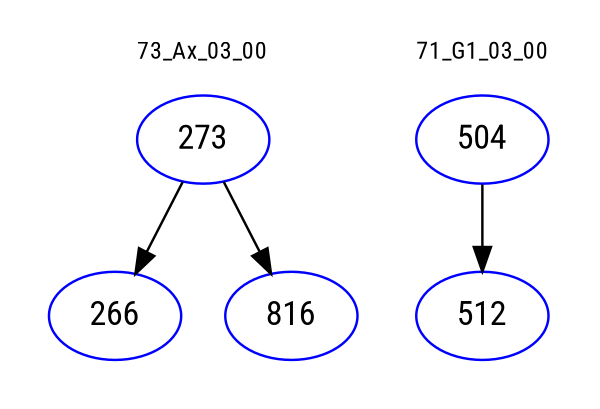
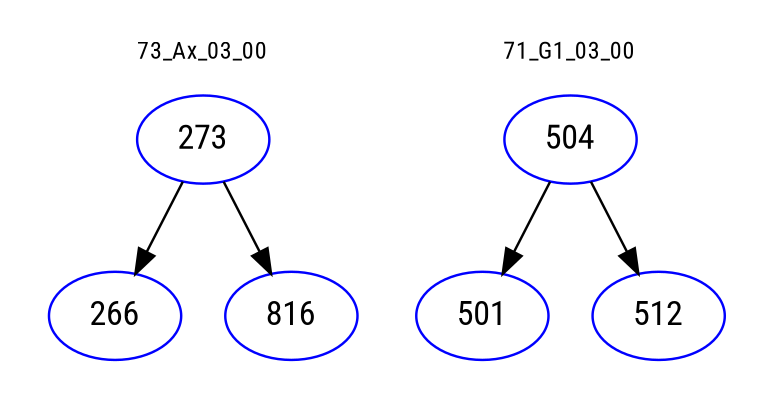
none -> (482, 316)
